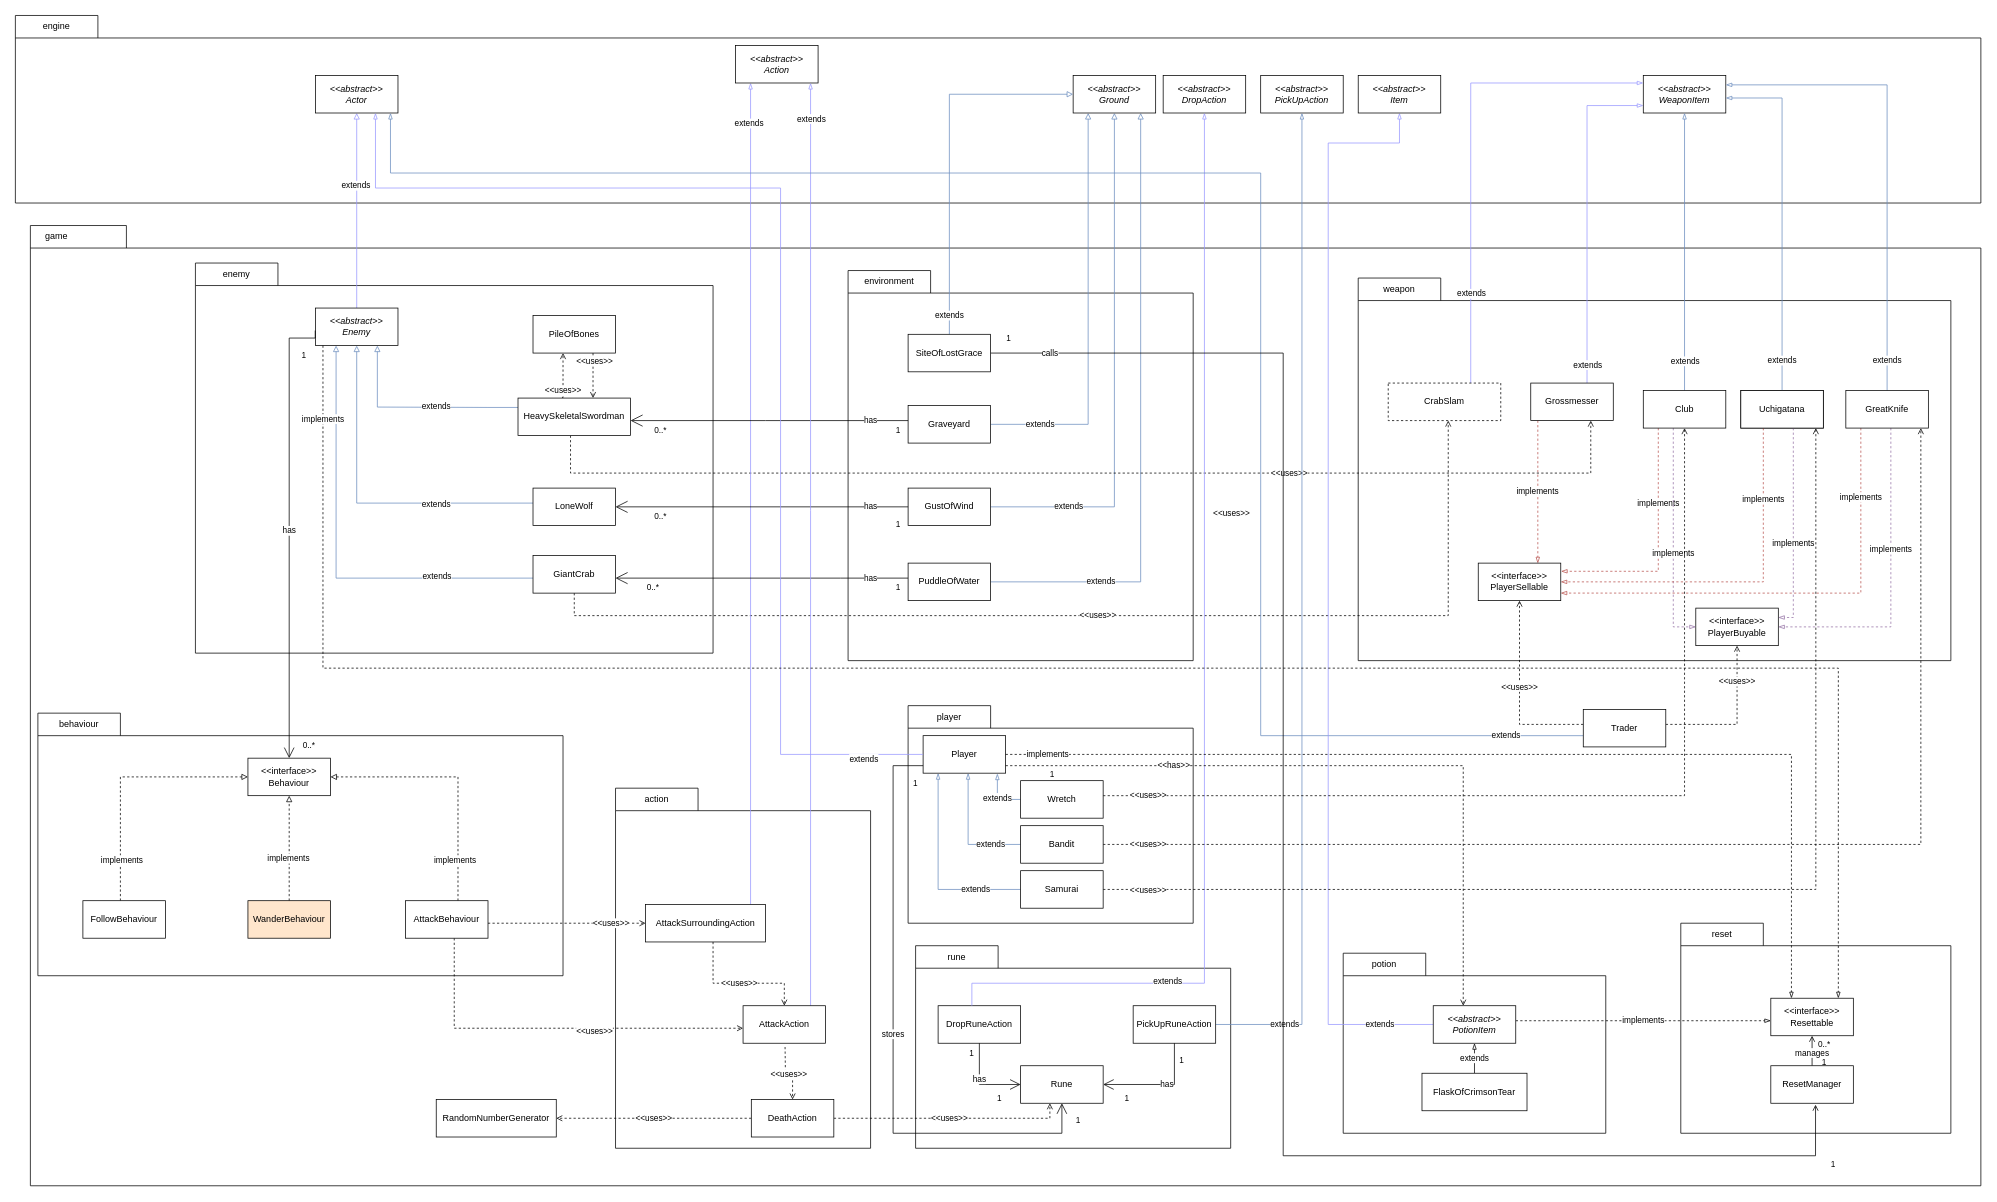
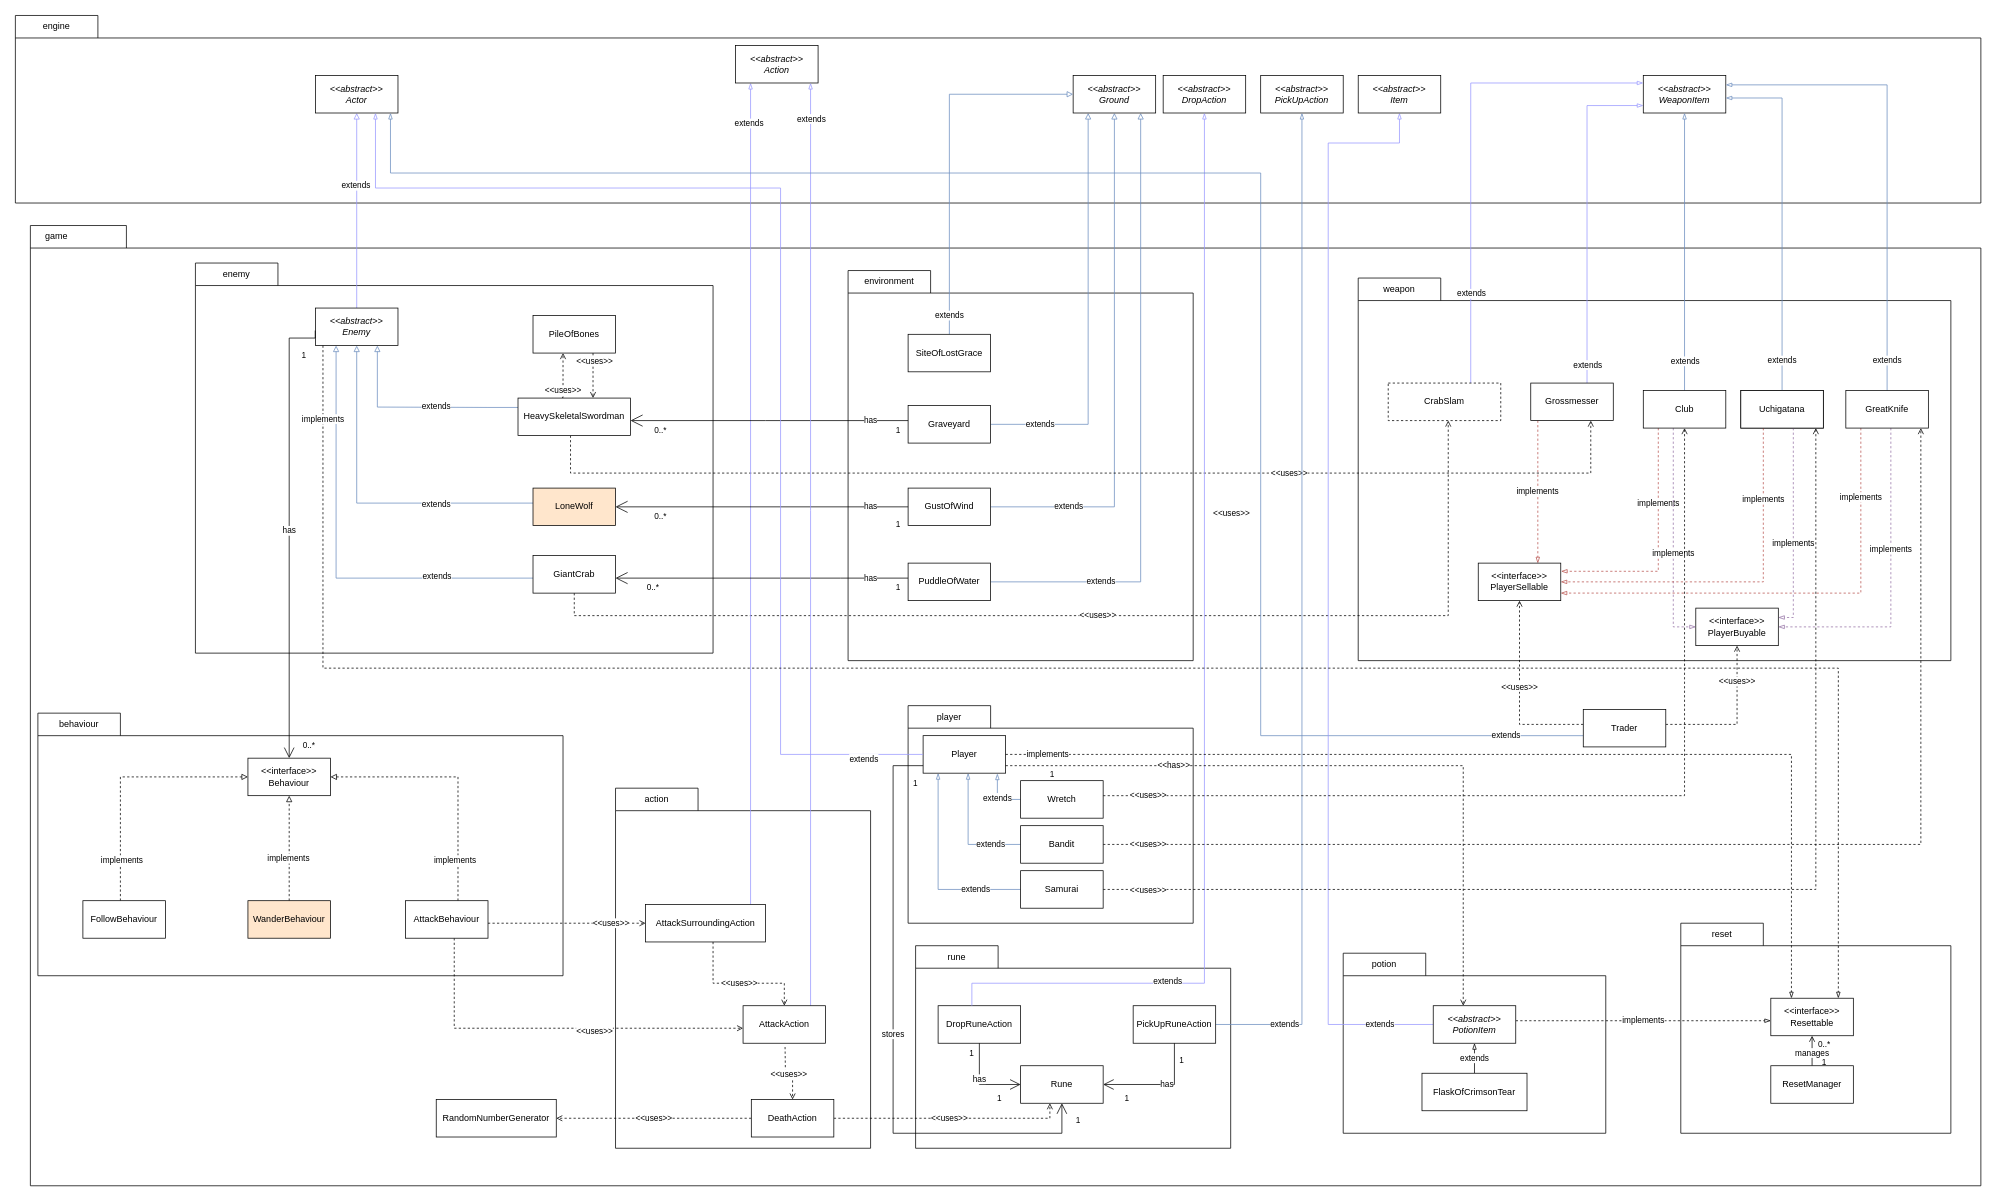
(574, 507) -> (574, 507)
(1283, 898) -> none
